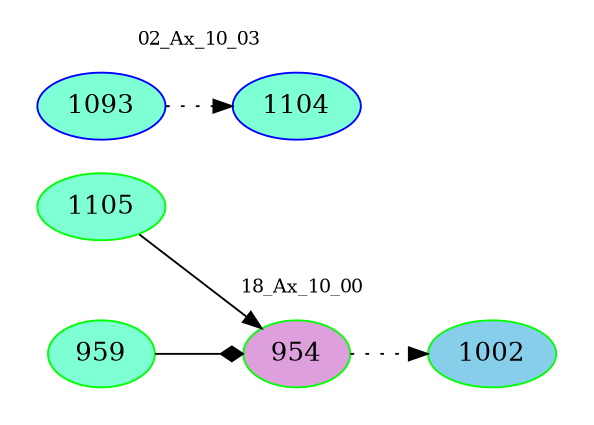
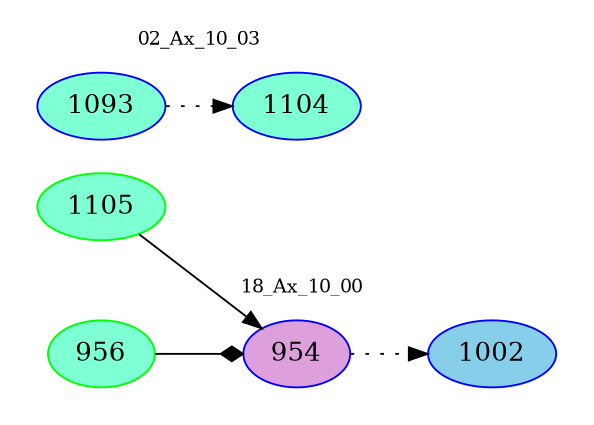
(101, 354) -> (101, 354)
(297, 354) -> (297, 354)
(492, 354) -> (492, 354)
